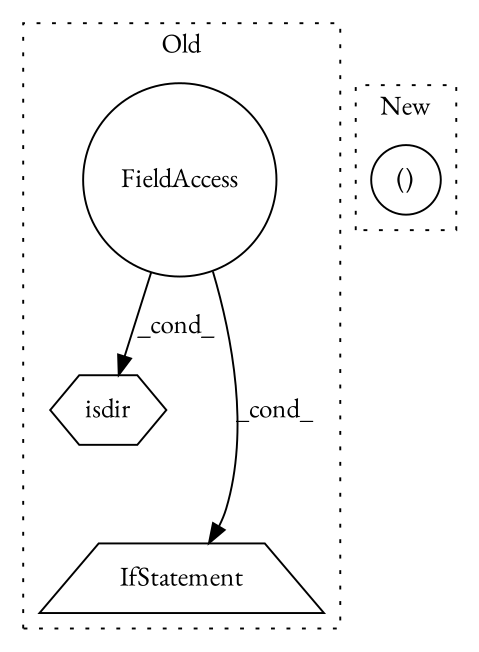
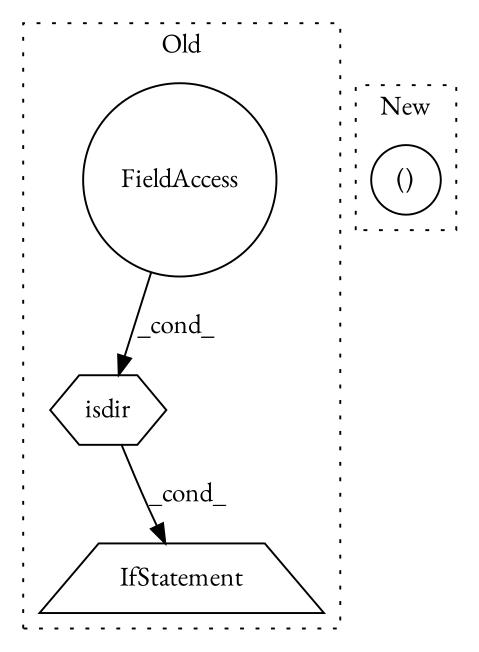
(236, 399) -> (139, 486)
